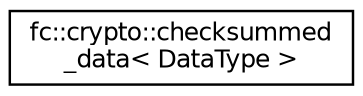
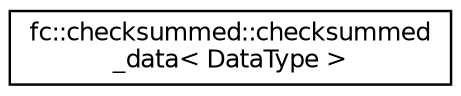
(181, 48) -> (230, 48)
